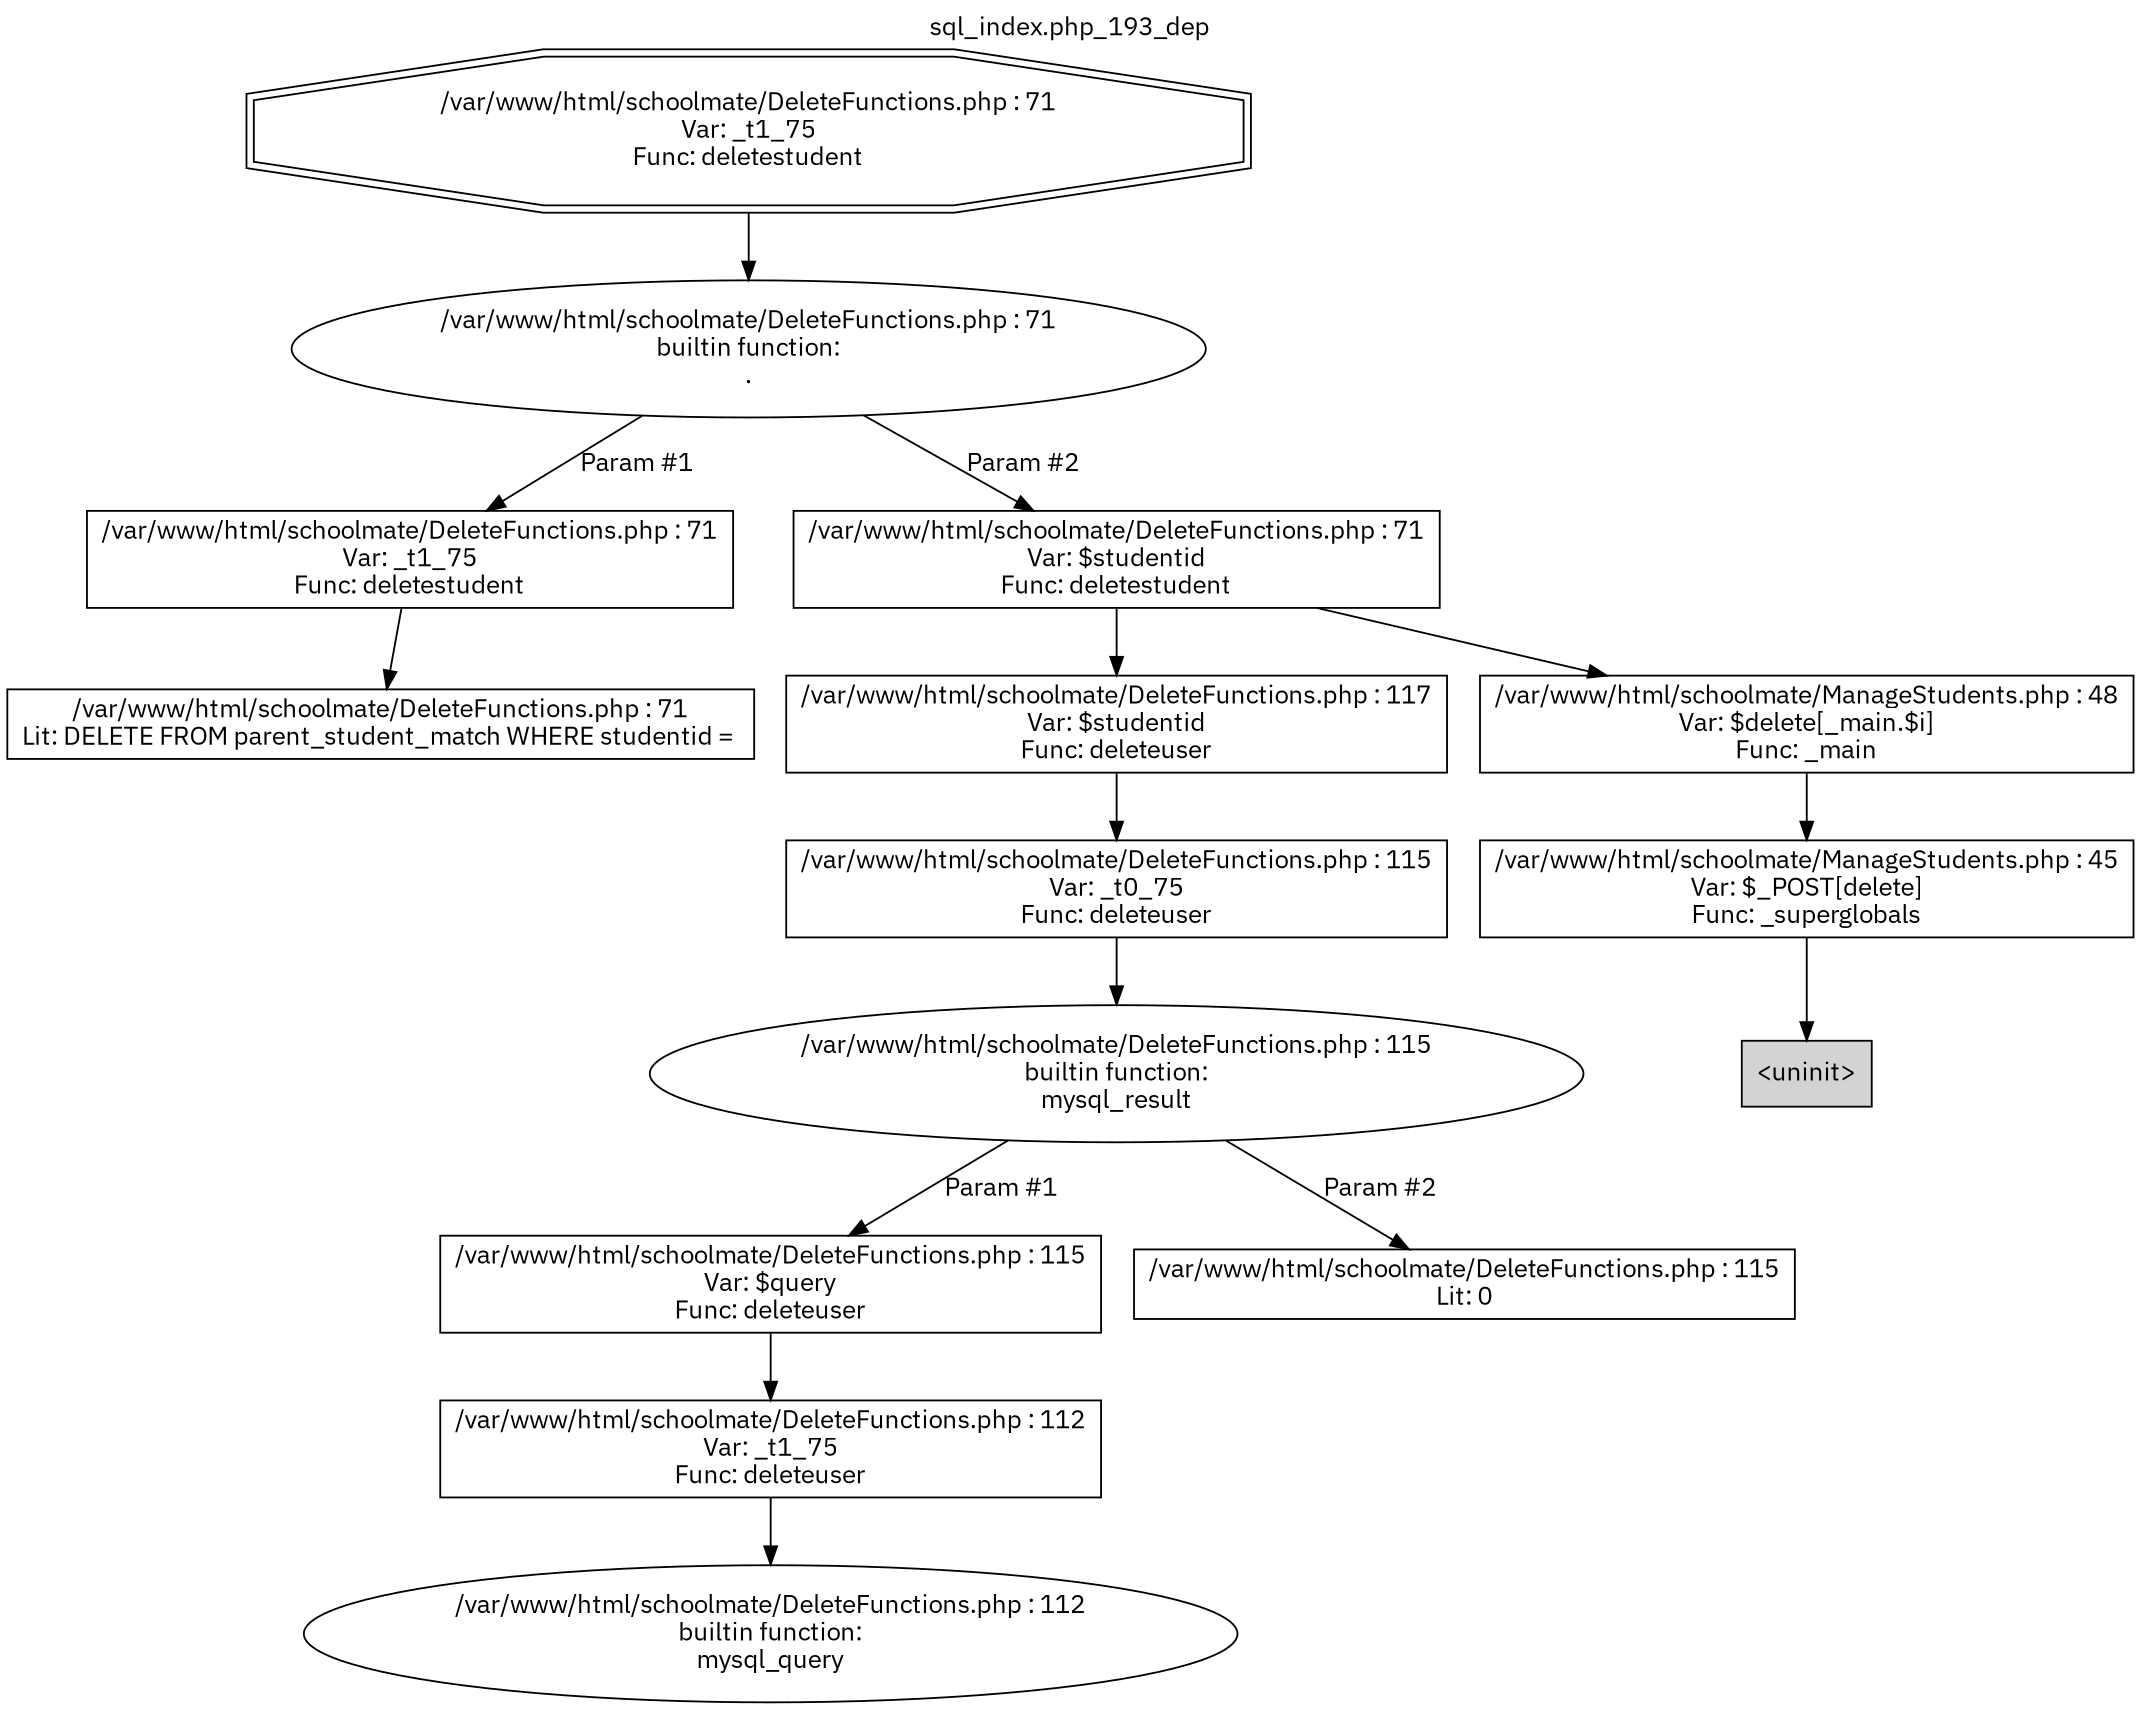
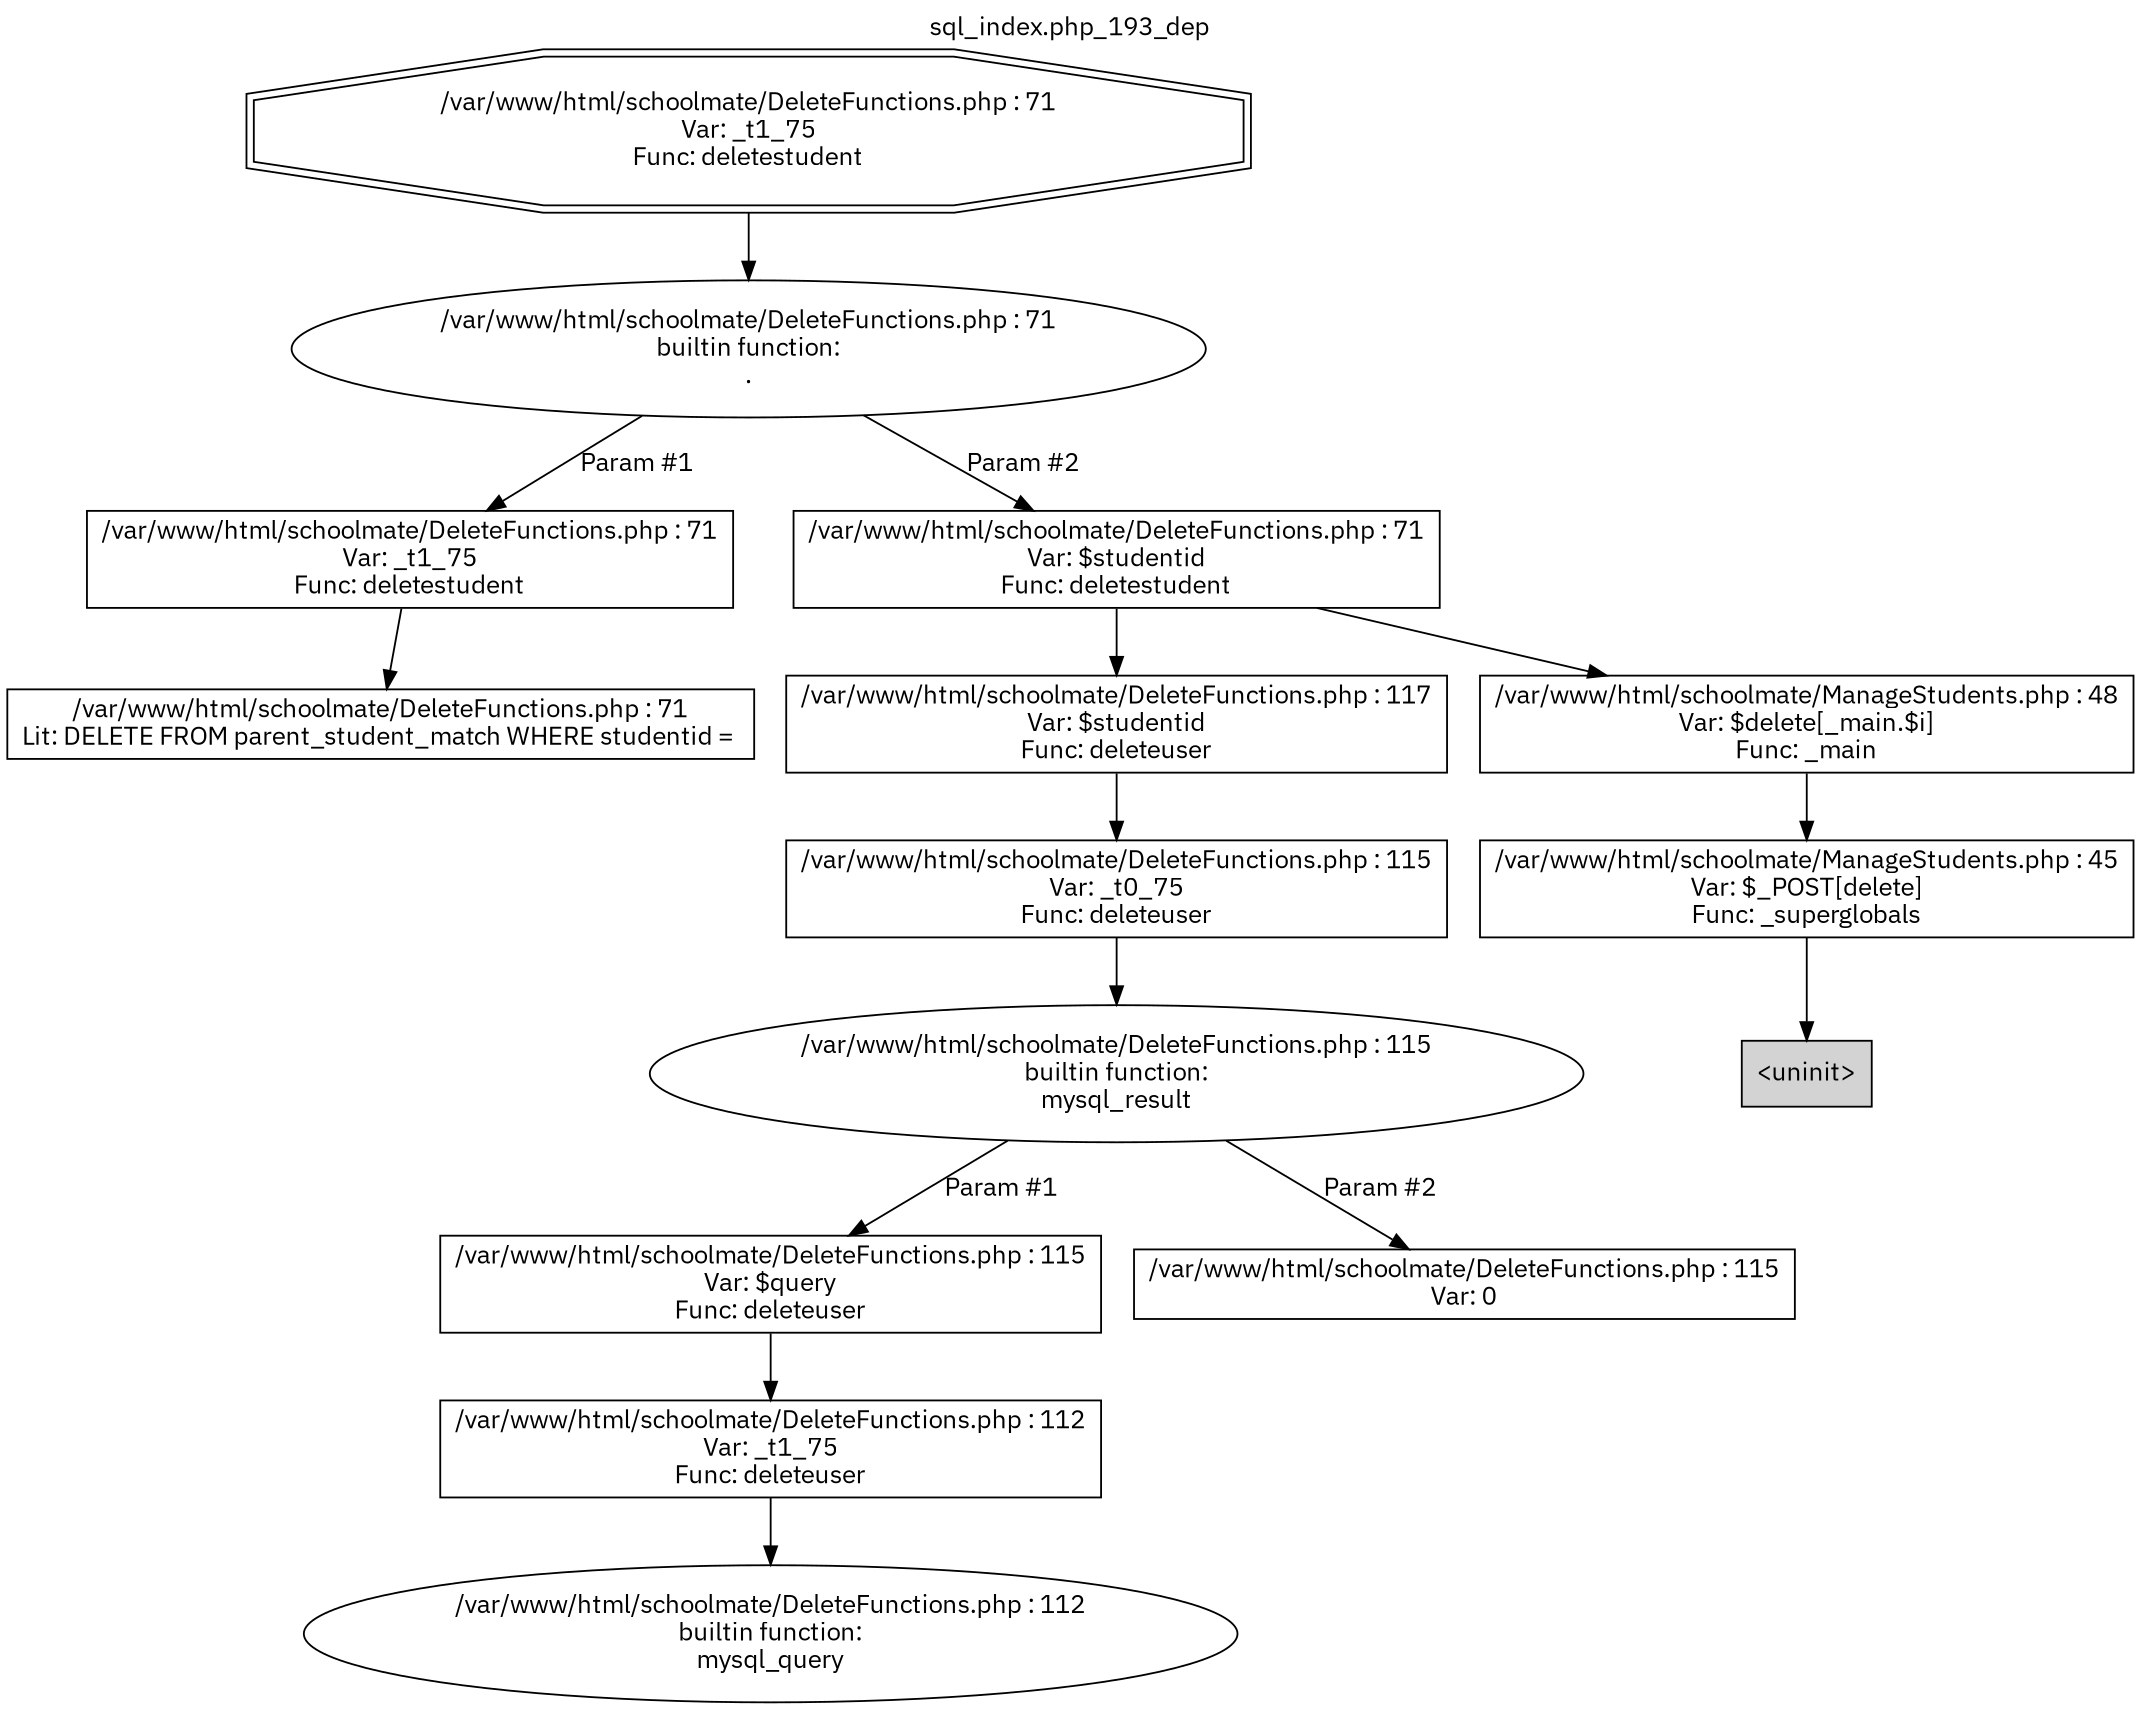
(1464, 1284) -> (1464, 1284)
